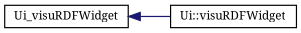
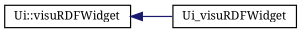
(155, 16) -> (158, 16)
